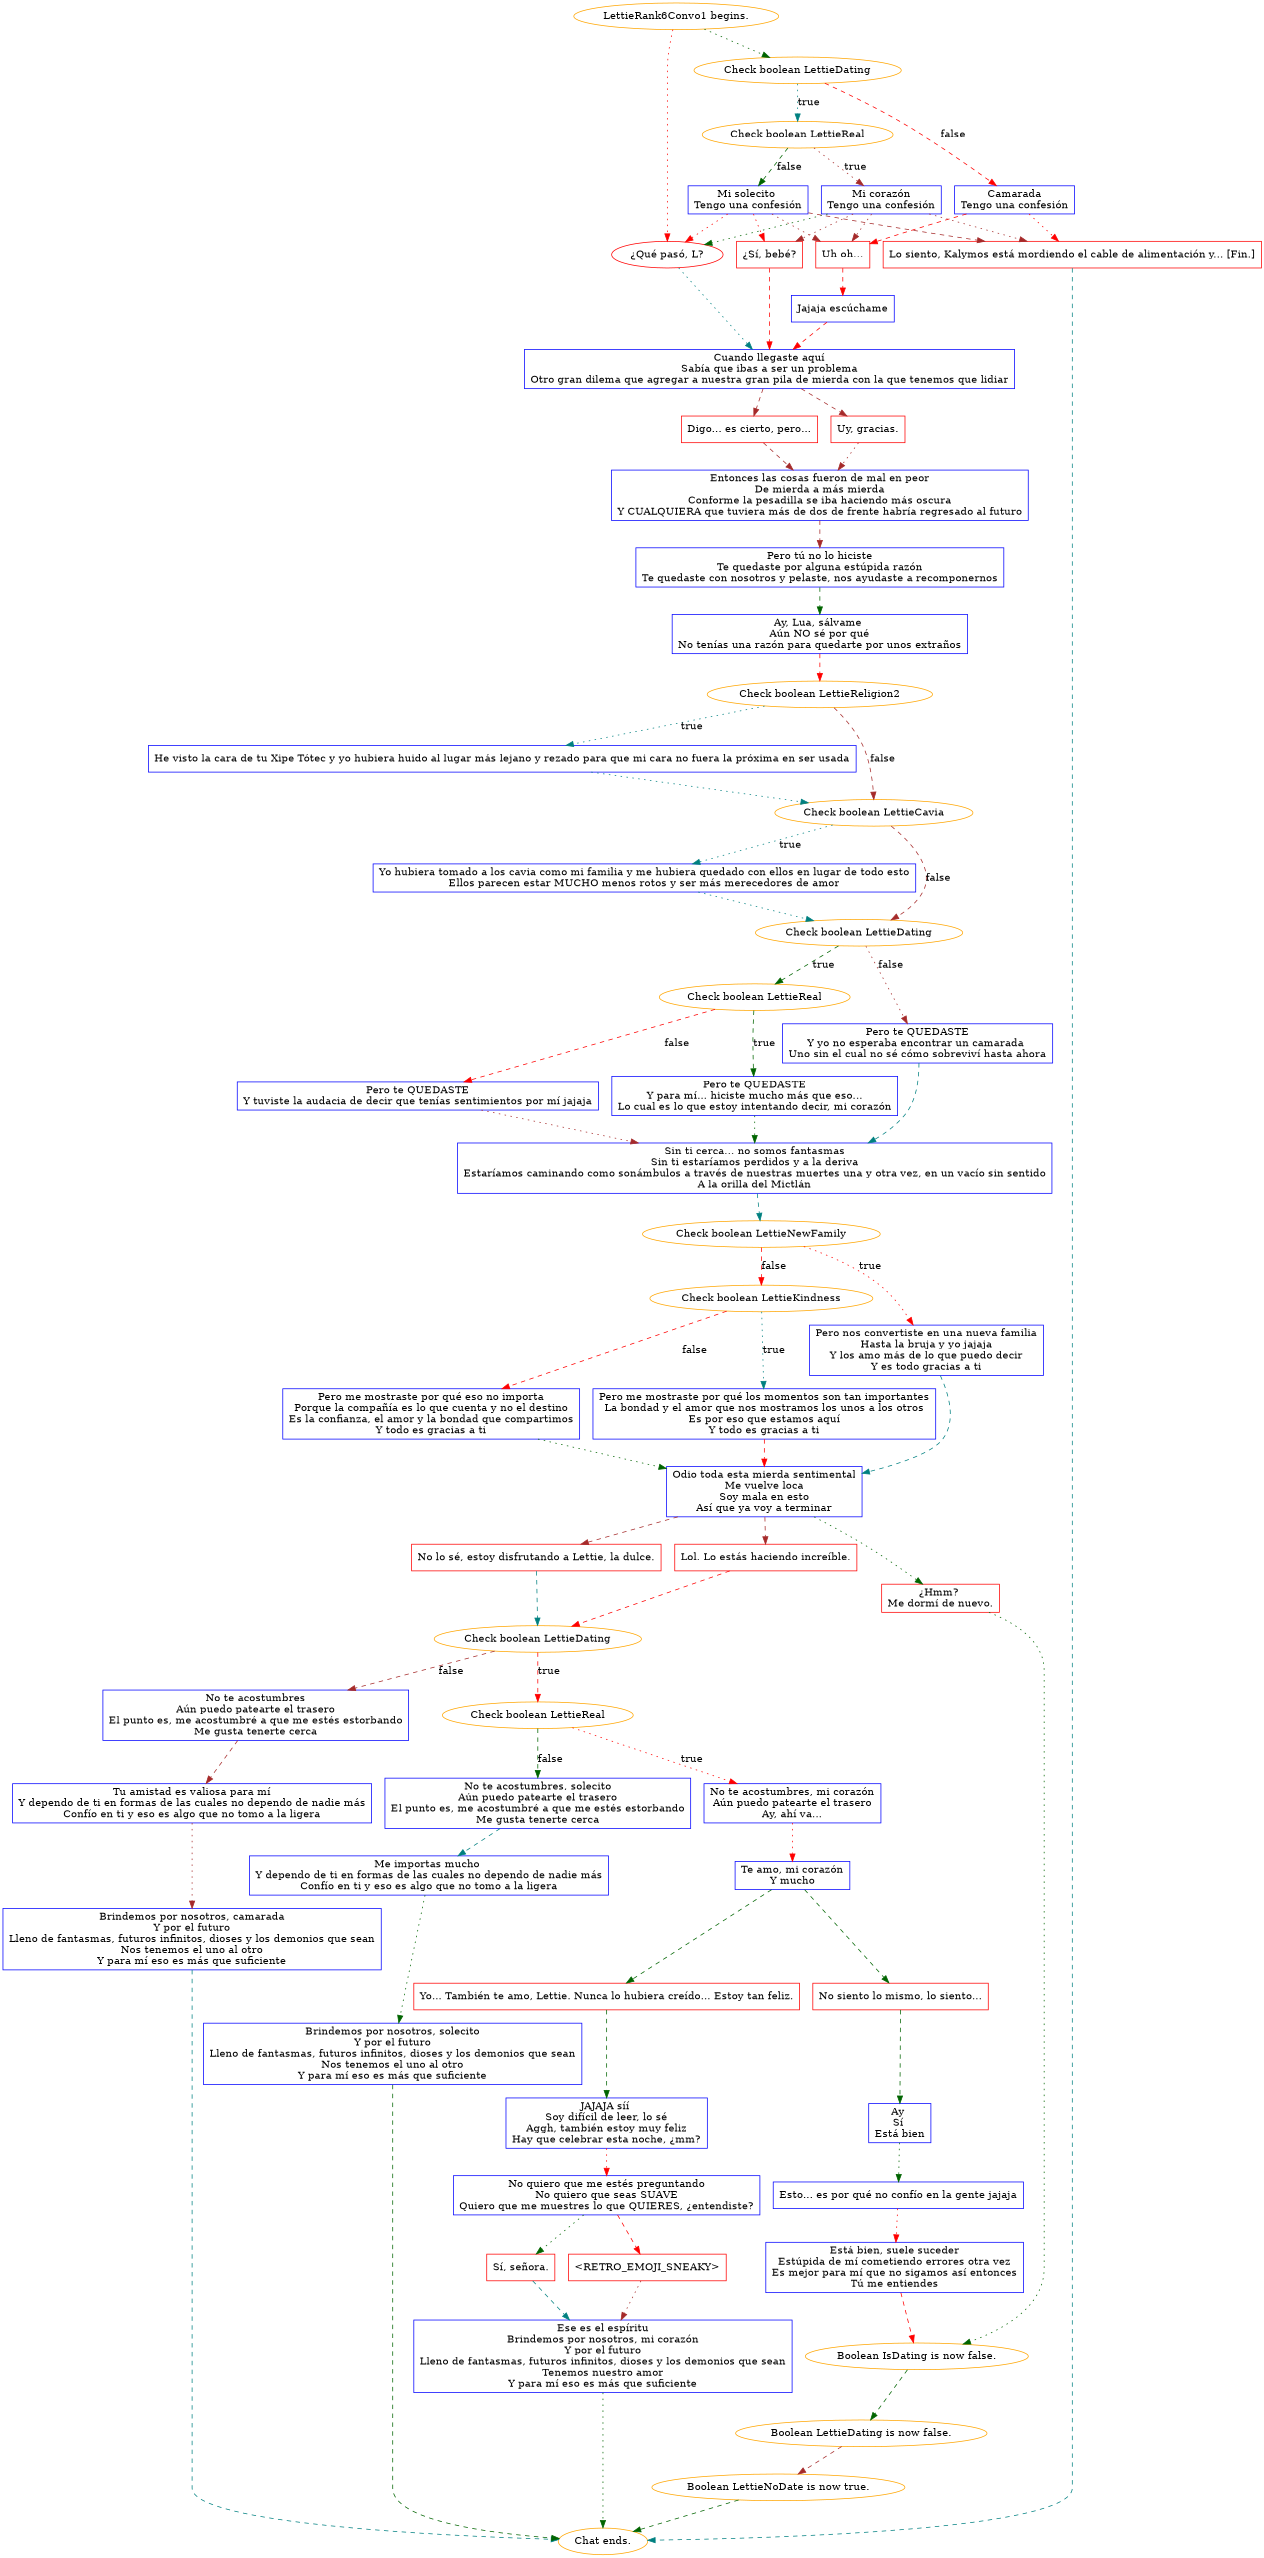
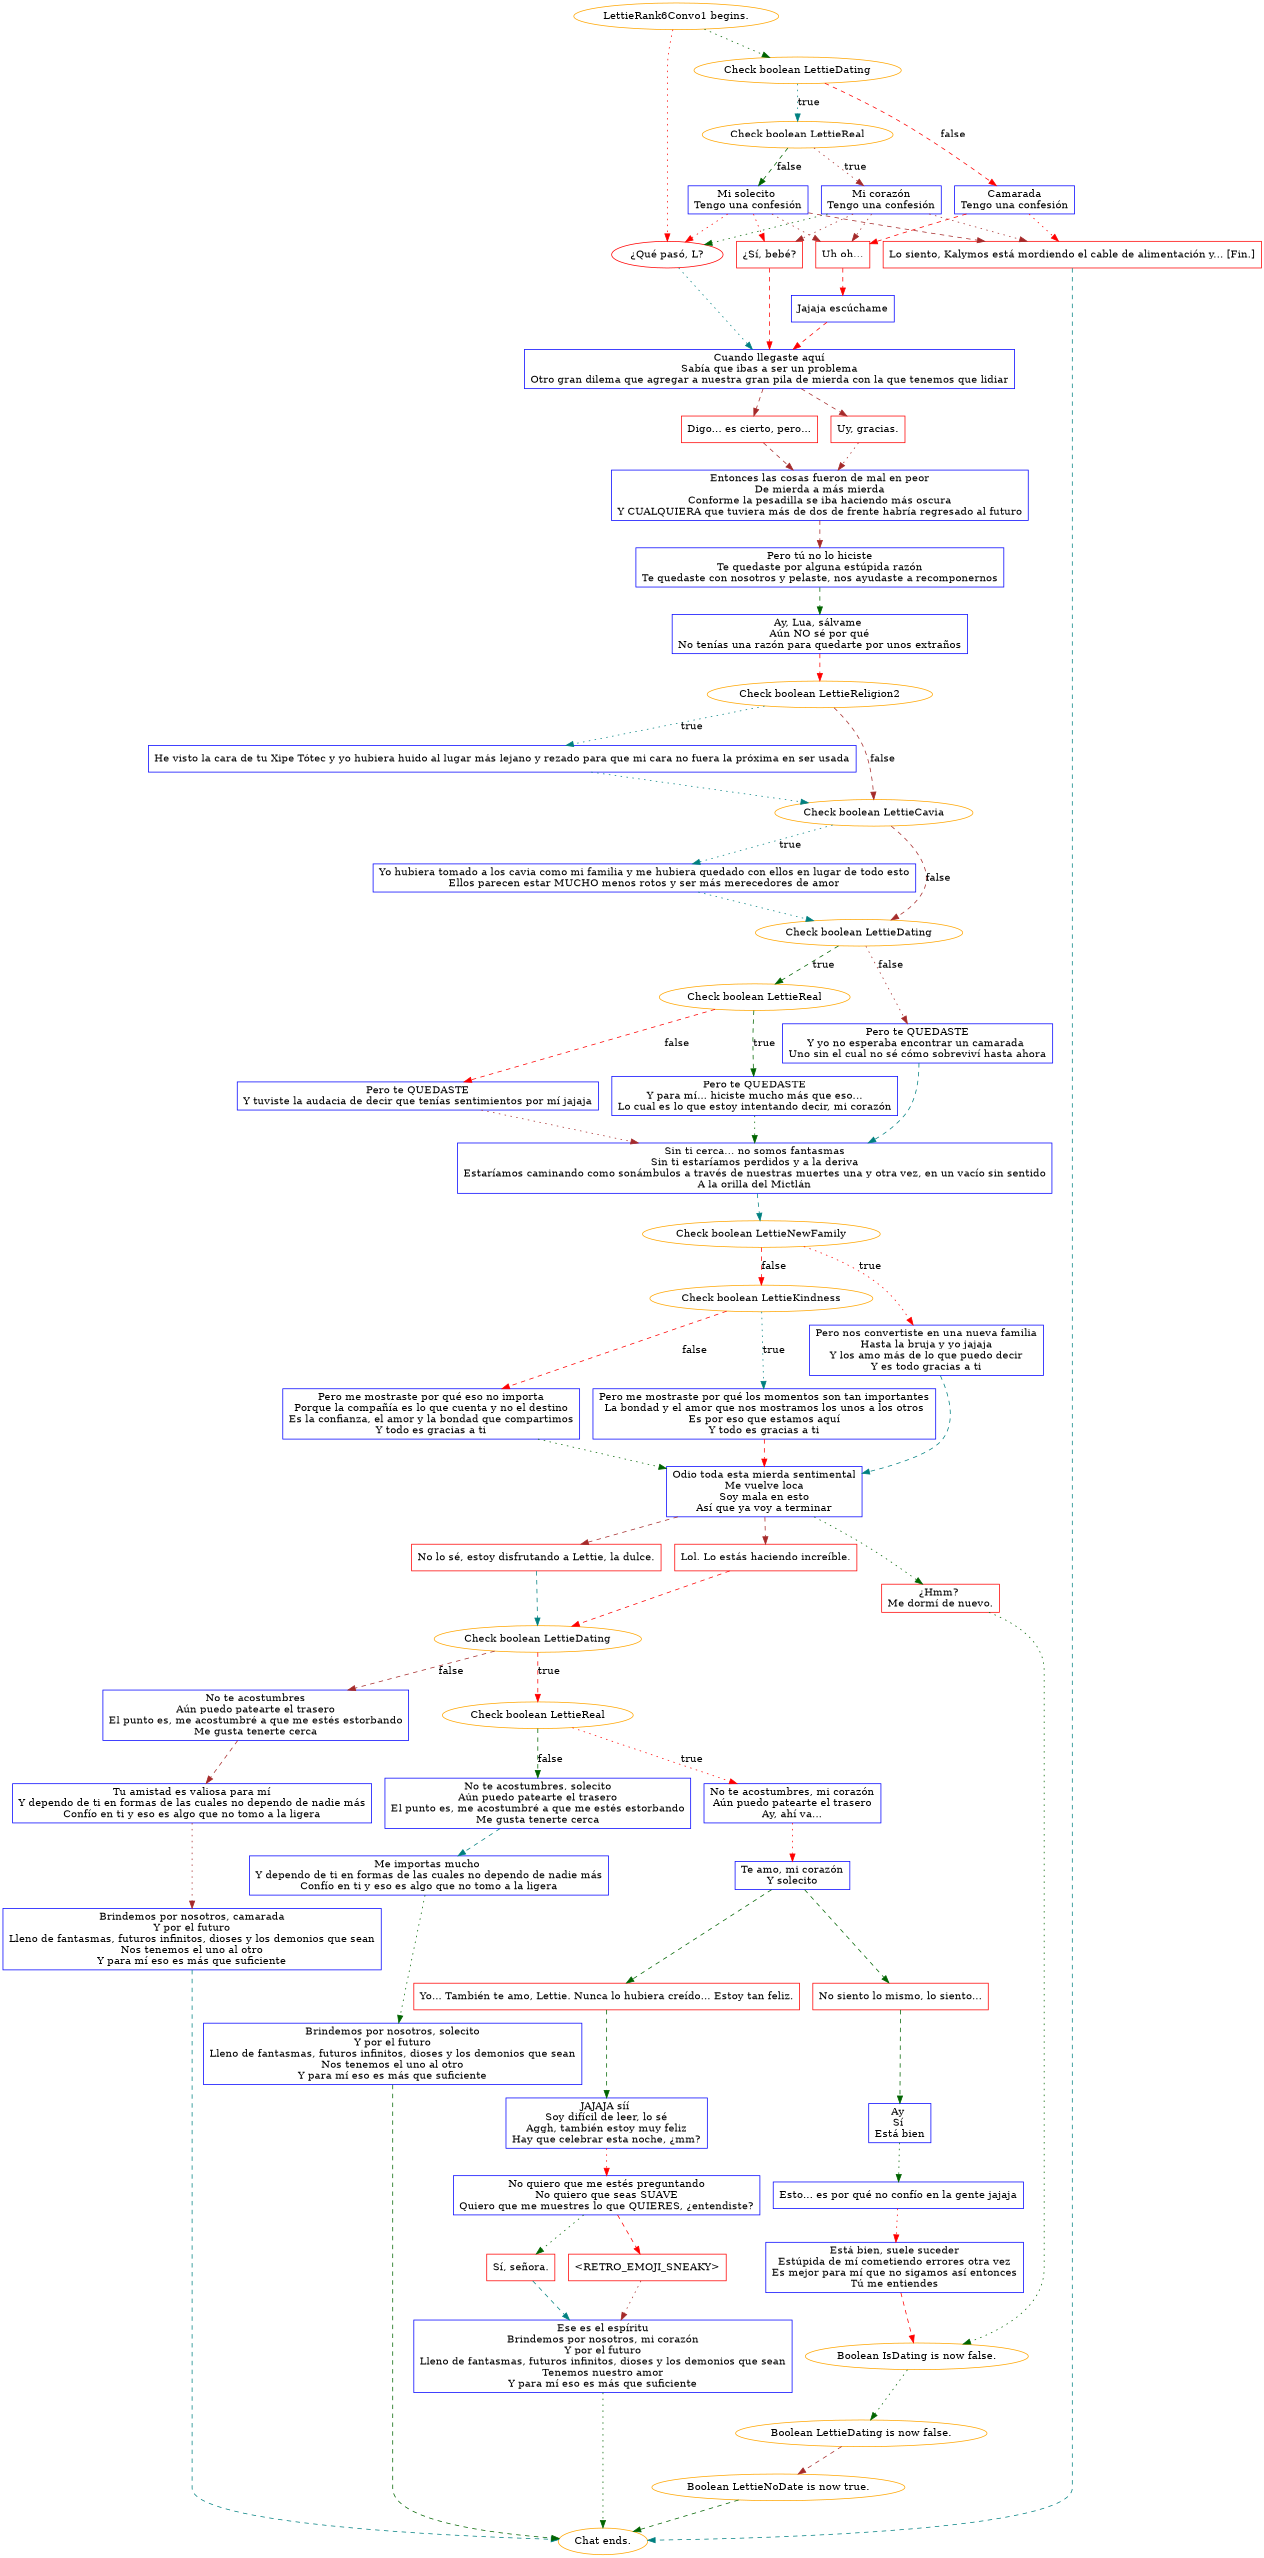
(792, 1875) -> (792, 1875)
(891, 2392) -> (891, 2392)
